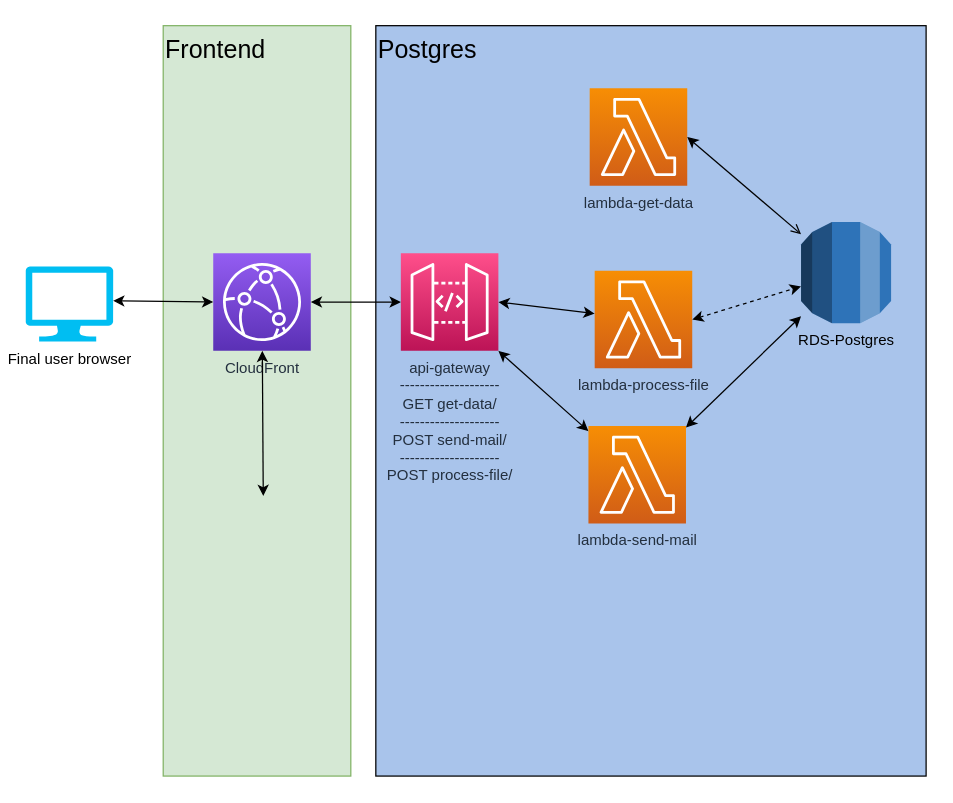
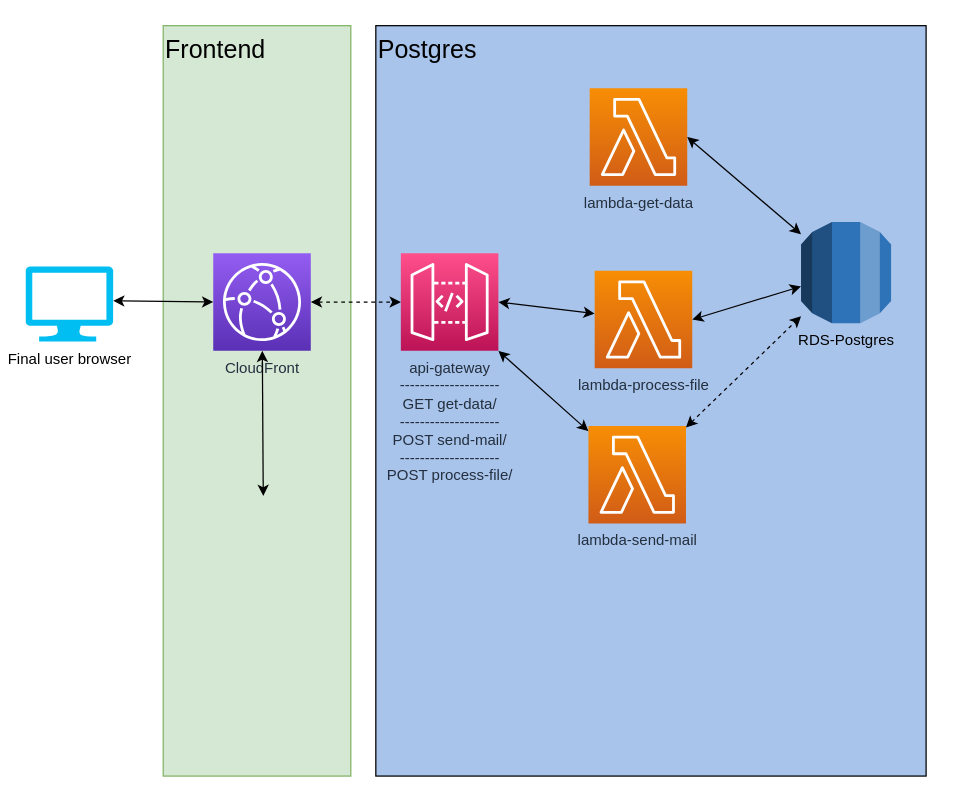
(795, 230) -> (793, 228)
(357, 302) -> (357, 302)
(748, 302) -> (748, 302)
(744, 371) -> (744, 371)
